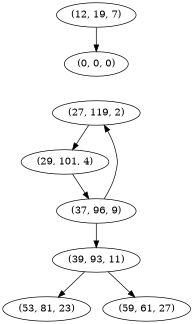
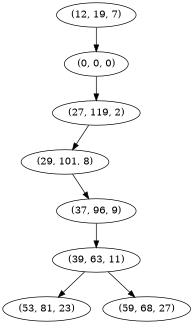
(65, 162) -> (65, 162)
(117, 165) -> (96, 85)
(96, 260) -> (96, 260)
(147, 309) -> (147, 309)
